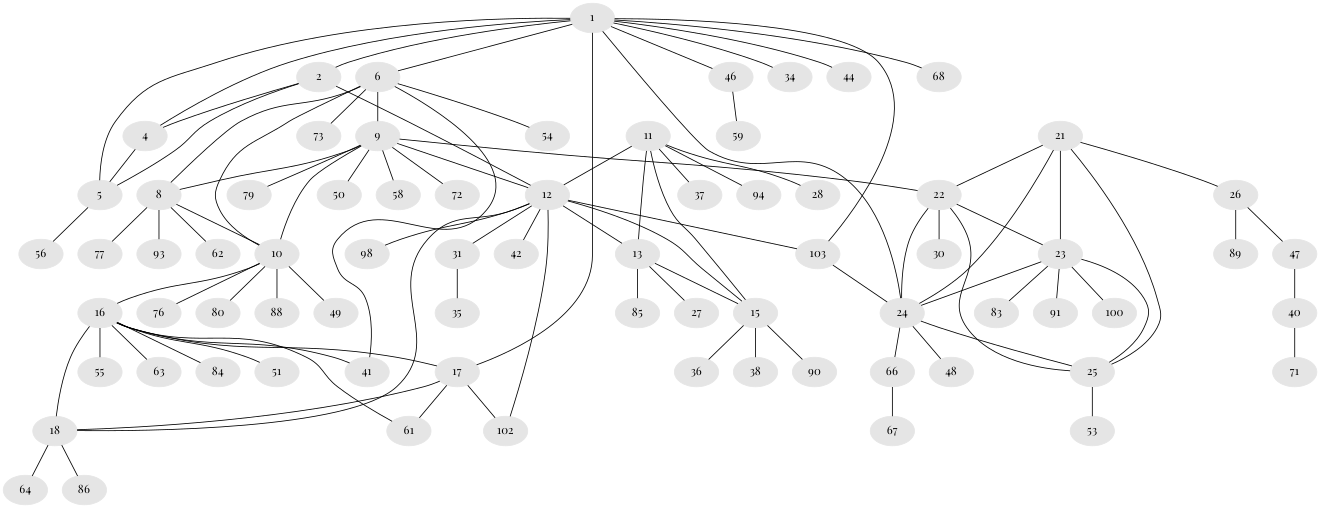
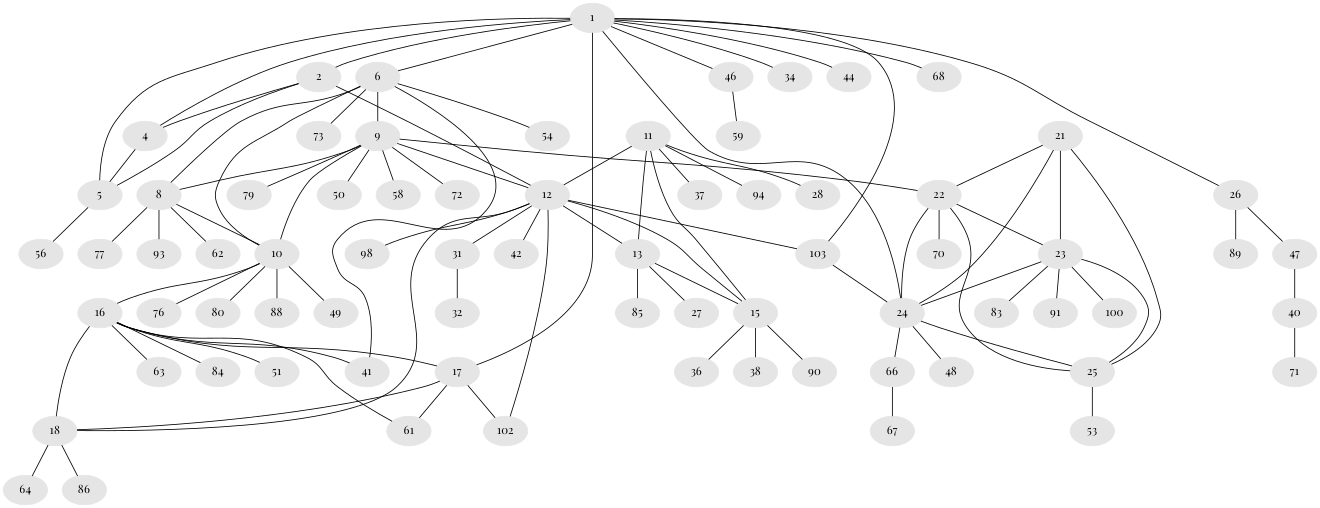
(1150, 163) -> (931, 53)
(939, 254) -> (939, 254)
(457, 313) -> (457, 313)
(100, 372) -> none
